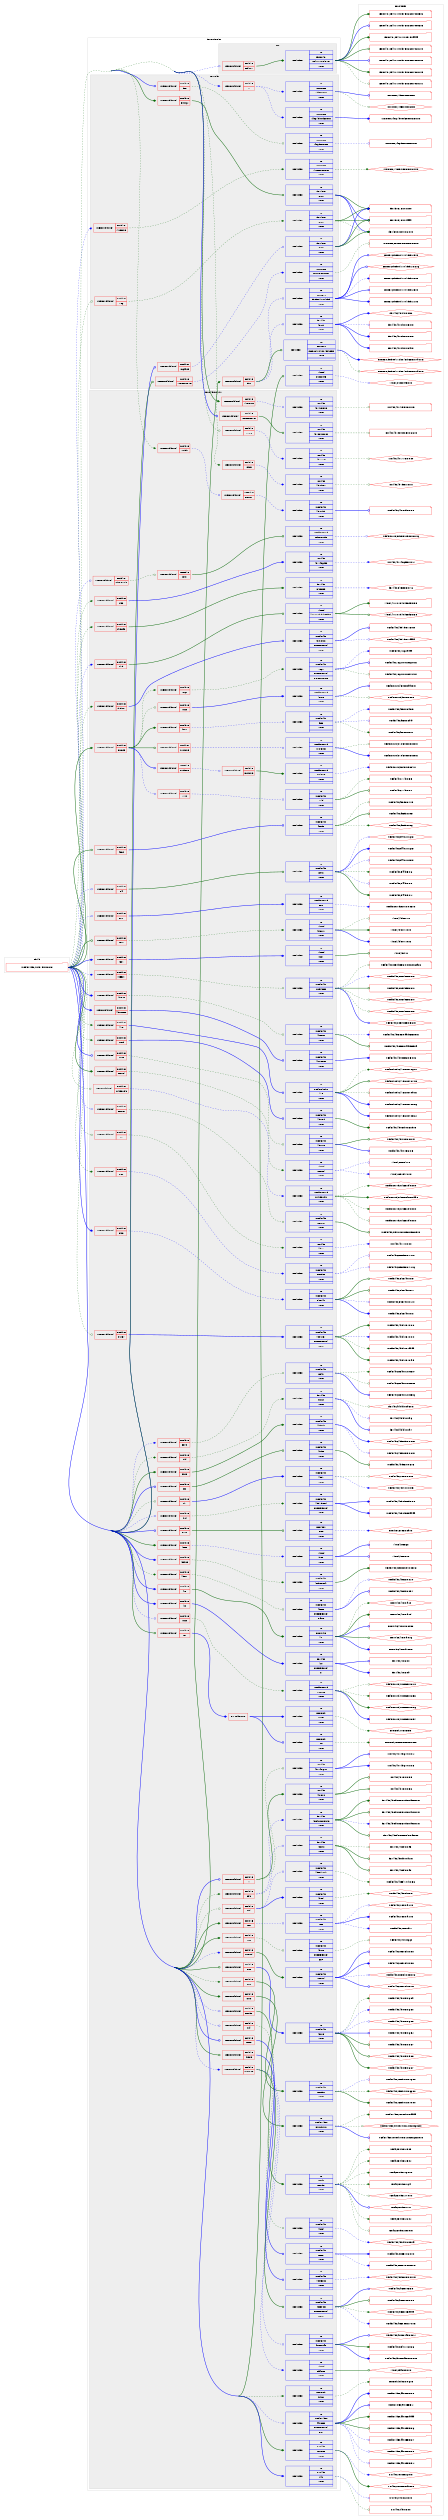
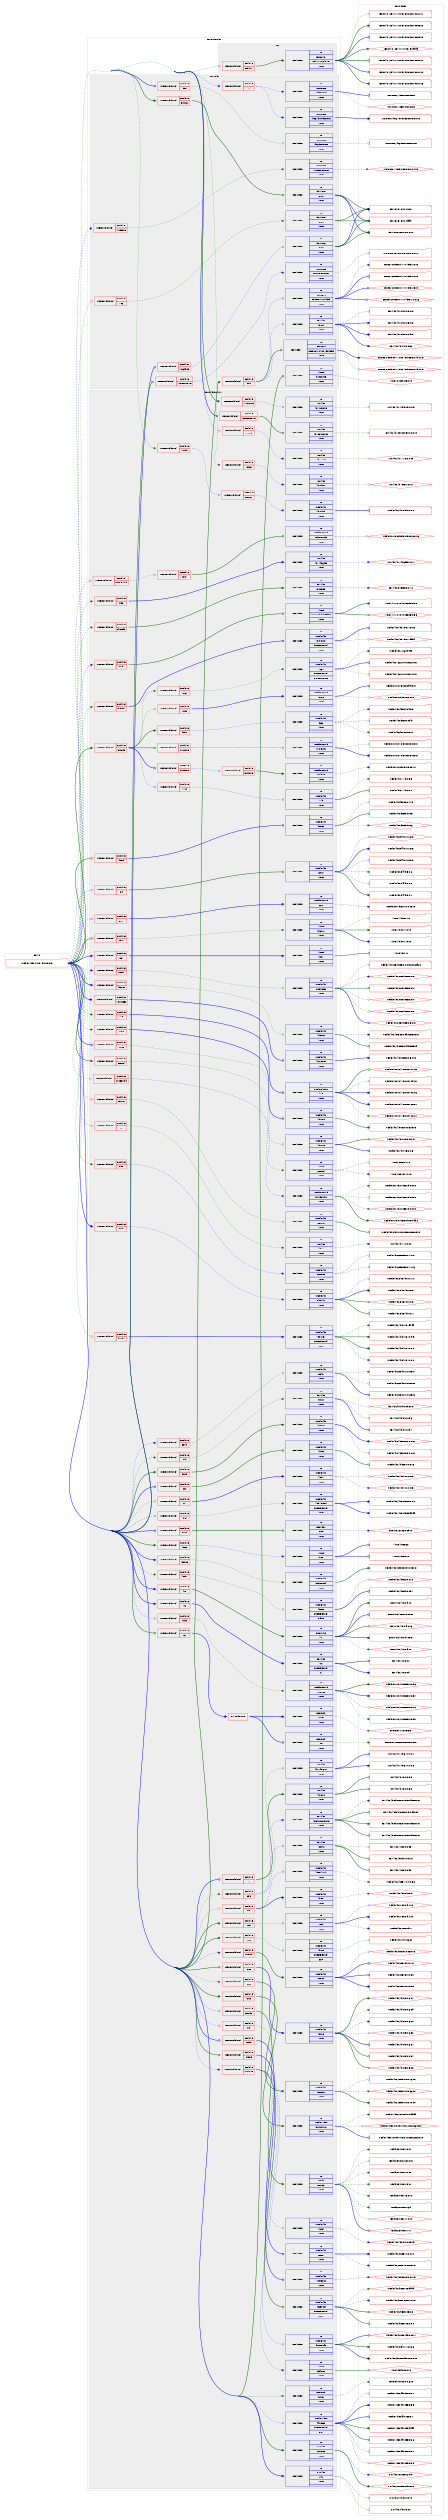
(401, 37) -> (401, 49)
(401, 302) -> none
(401, 1476) -> (401, 1476)
